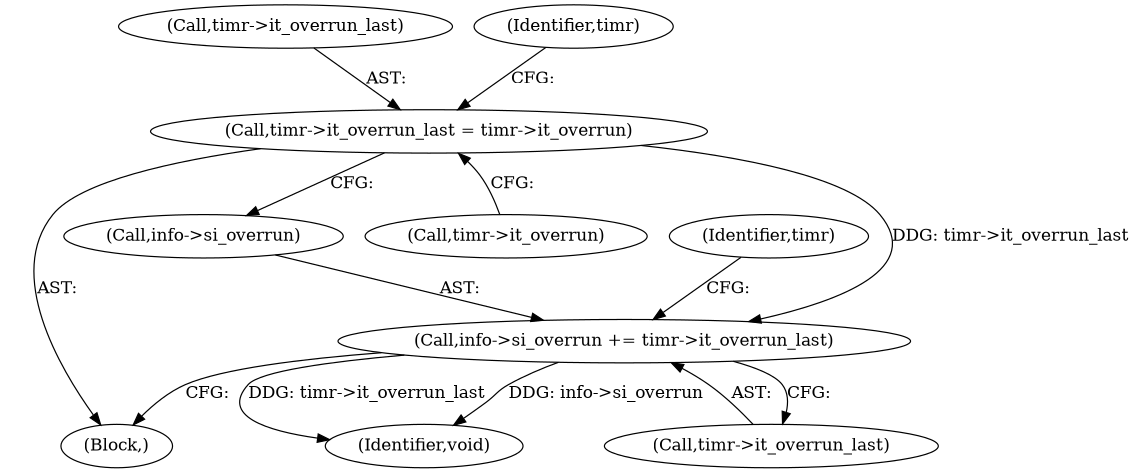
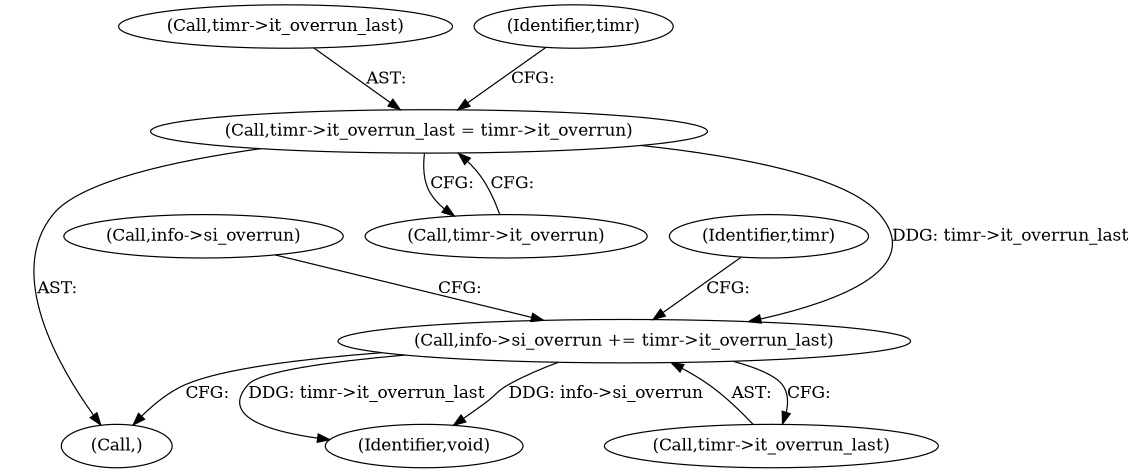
(321, 182) -> (426, 184)
(463, 289) -> (463, 289)
(117, 446) -> (117, 446)
